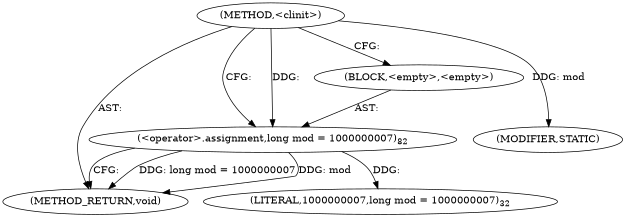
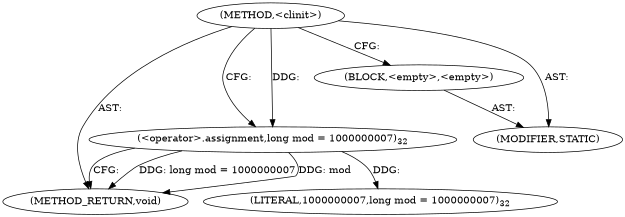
(559, 78) -> (559, 78)
(350, 107) -> (480, 107)
(403, 139) -> (403, 139)
